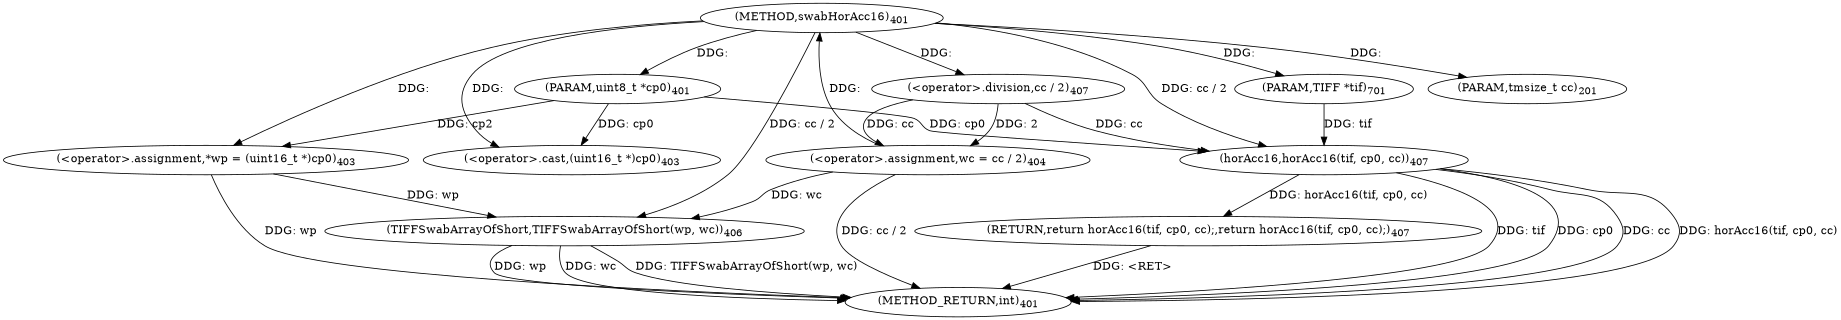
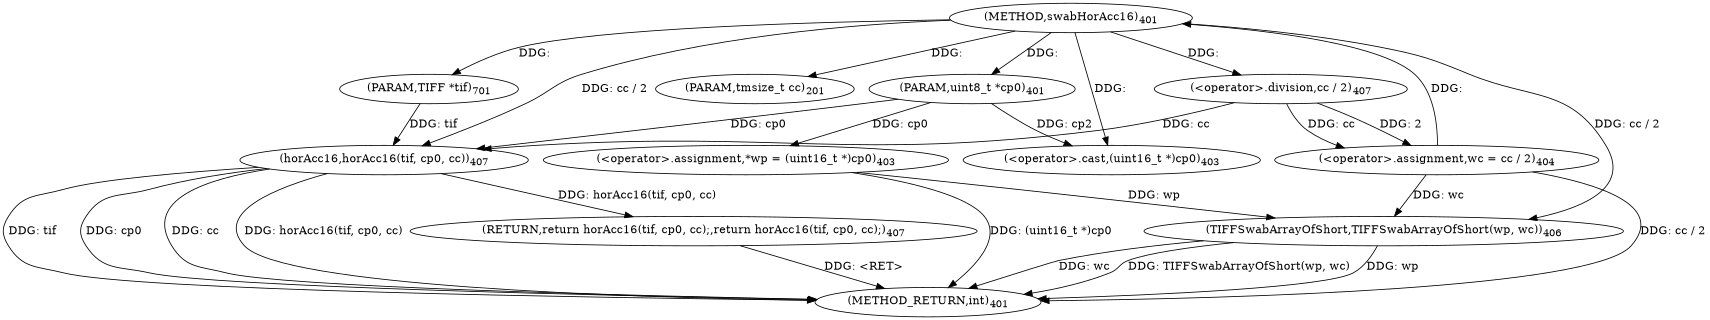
(465, 54) -> none
(465, 125) -> (901, 125)
(626, 125) -> (1065, 125)
(291, 231) -> (1051, 231)
